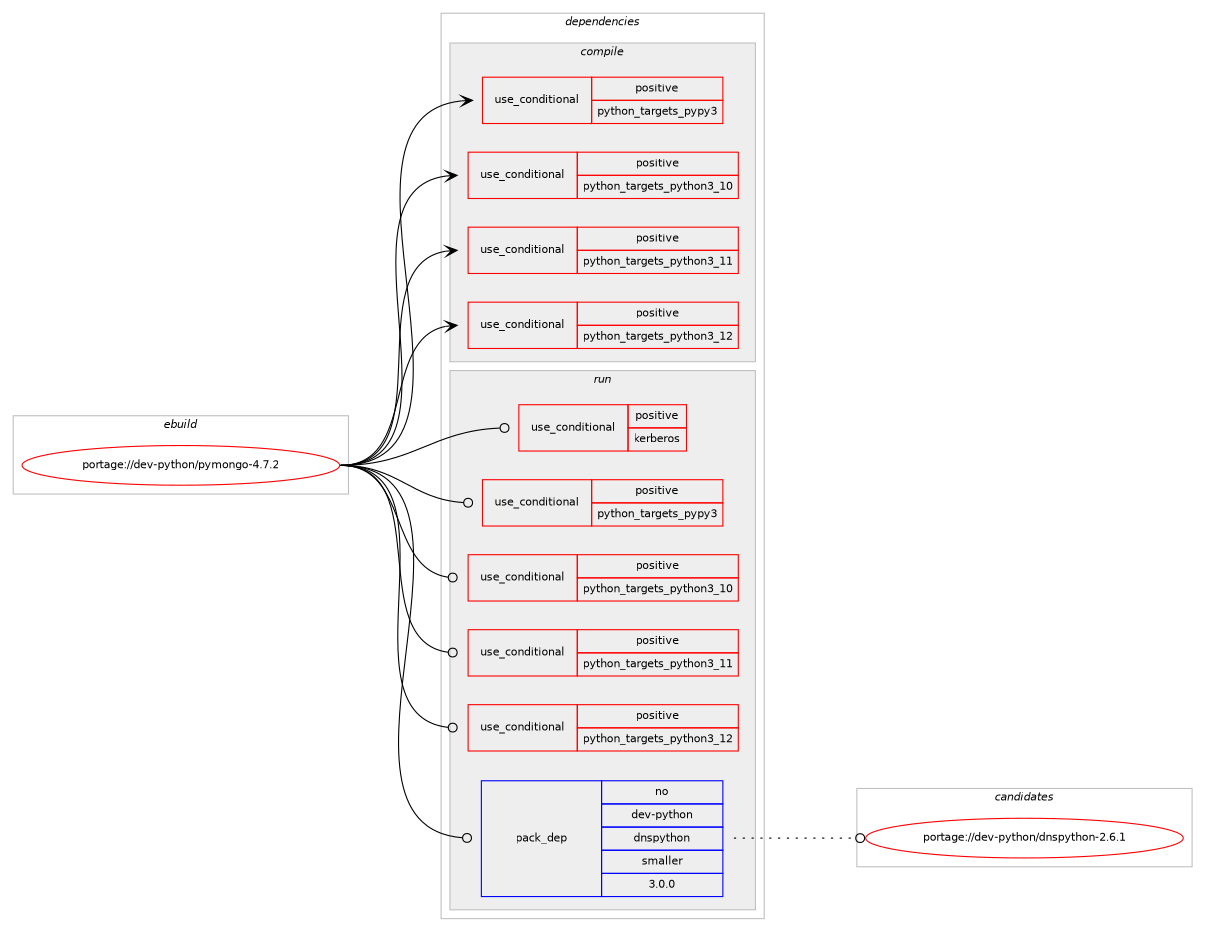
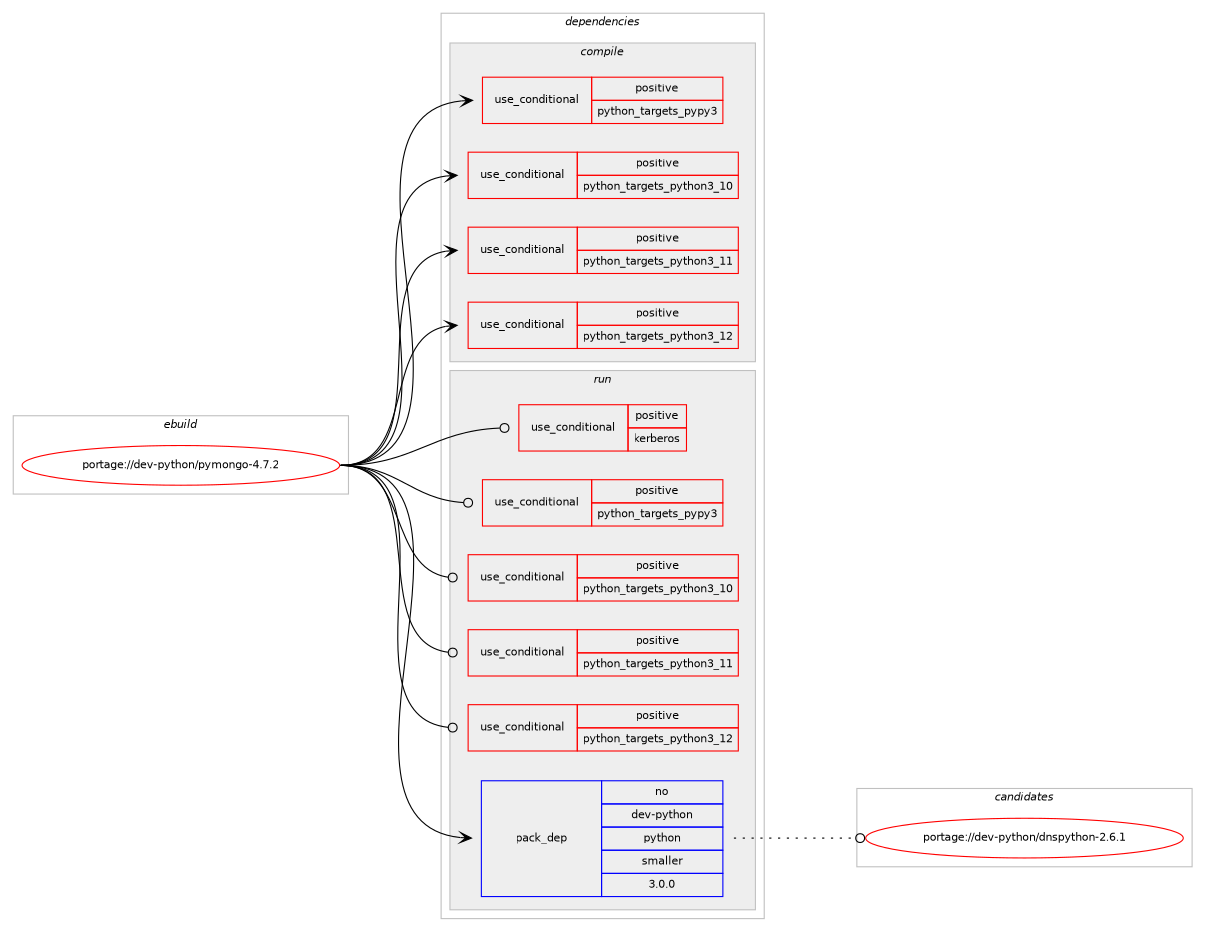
(407, 647) -> (407, 646)
(662, 838) -> (662, 838)
